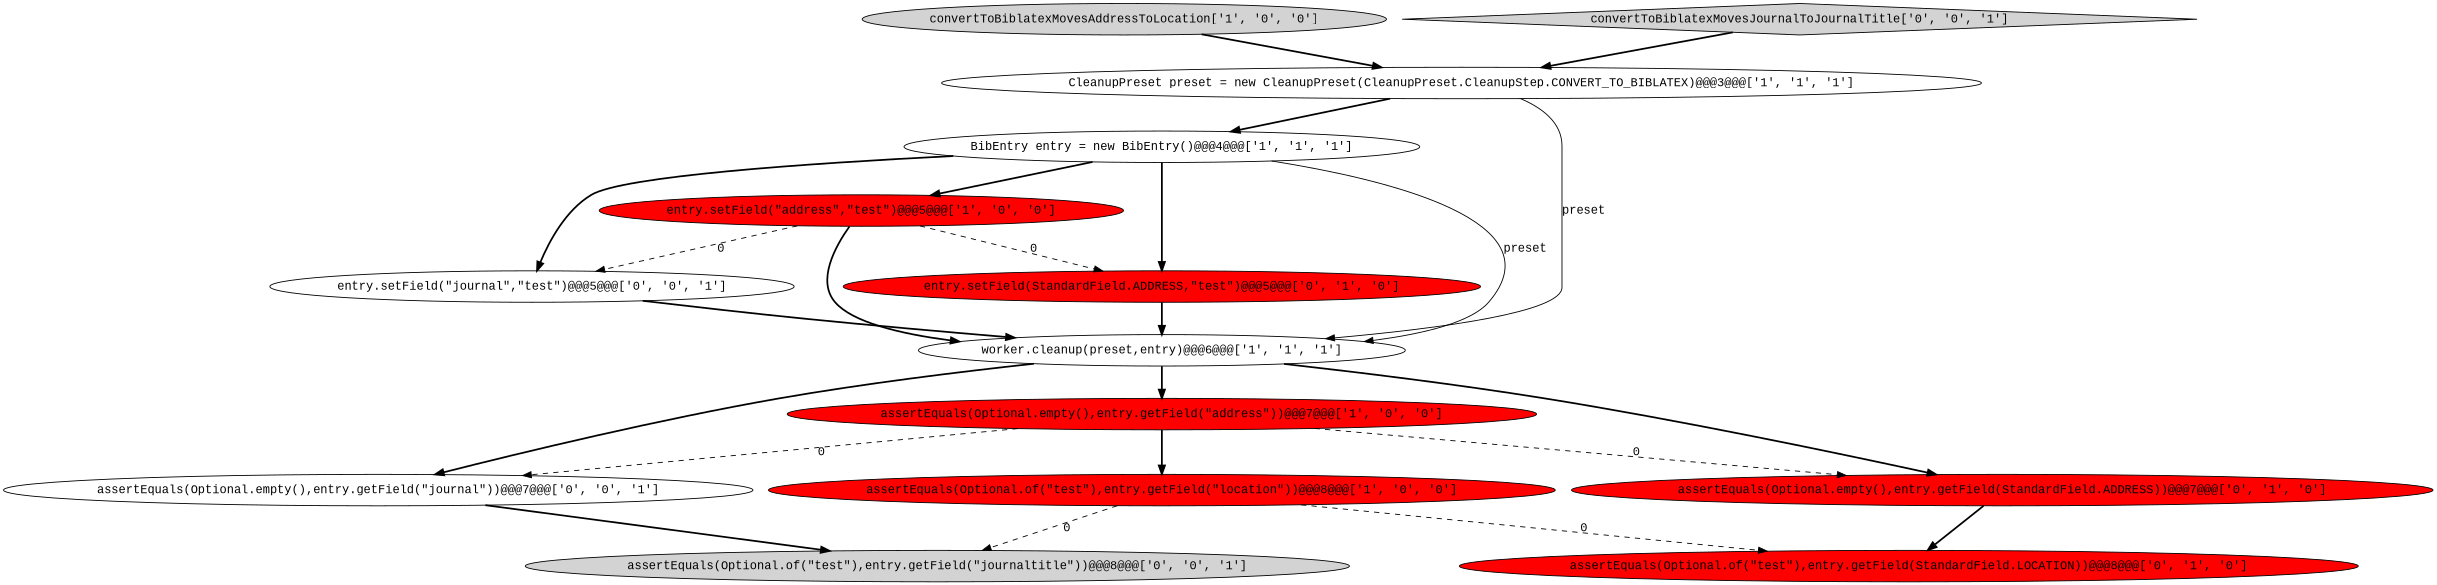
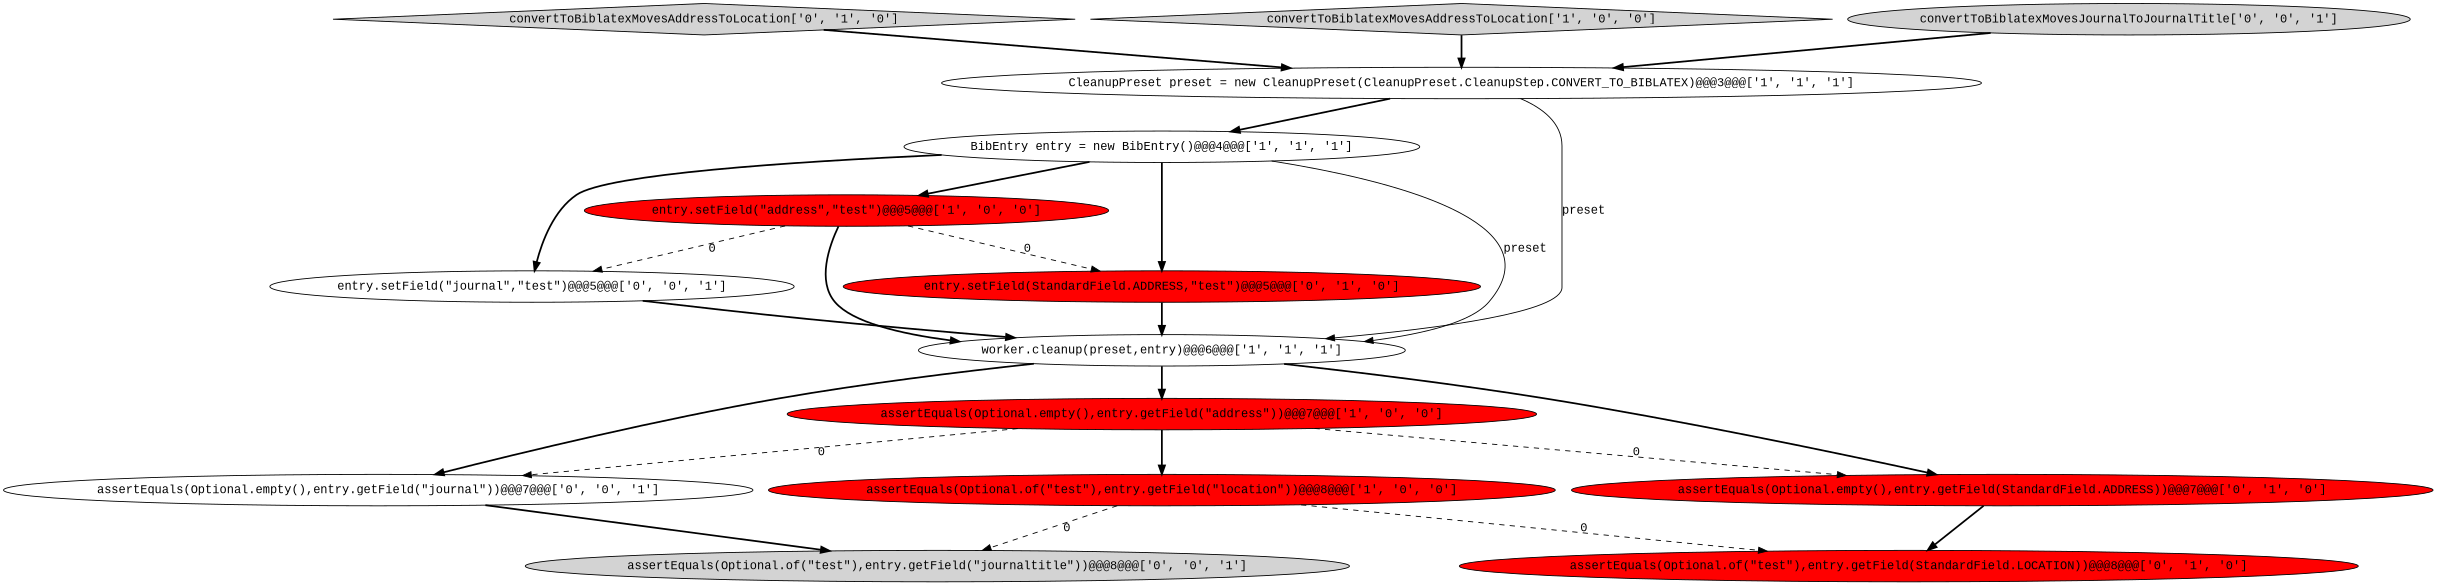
none -> (704, 19)
(1124, 19) -> (1462, 19)
(1800, 19) -> (2129, 19)
